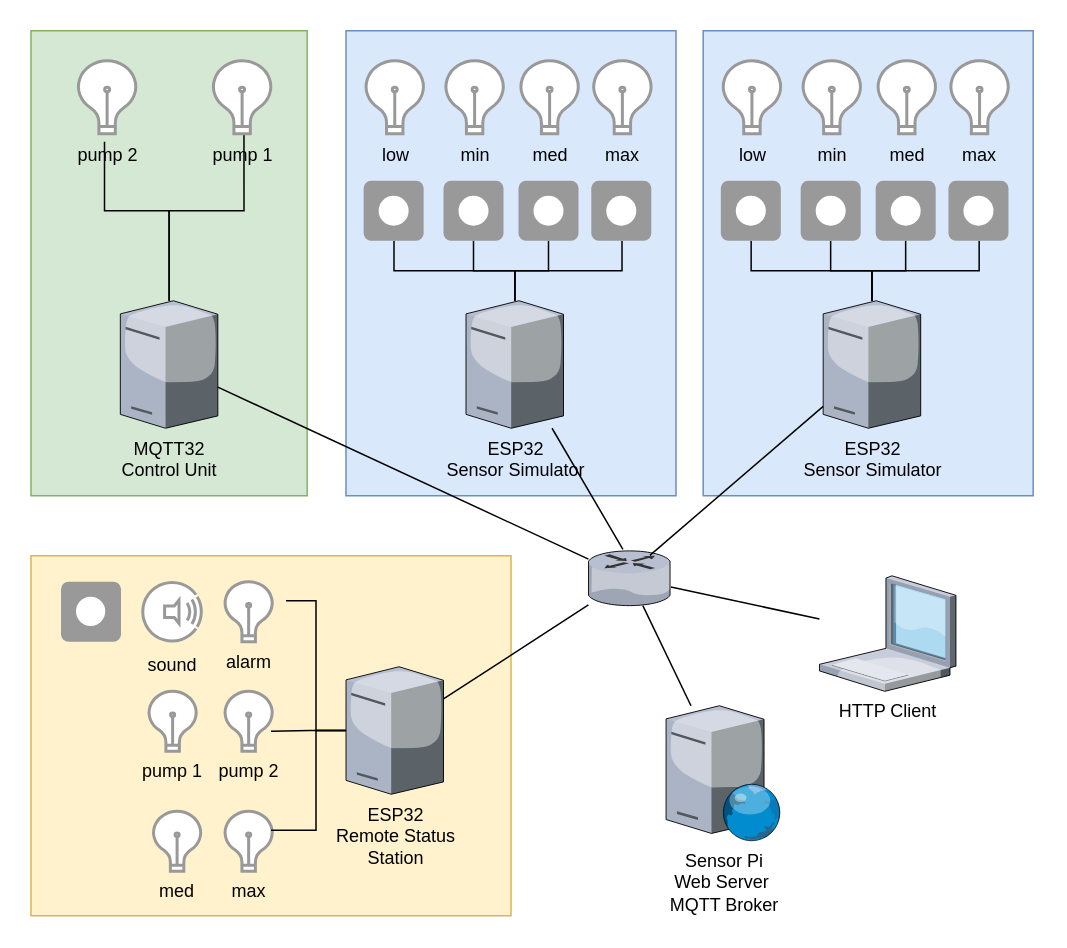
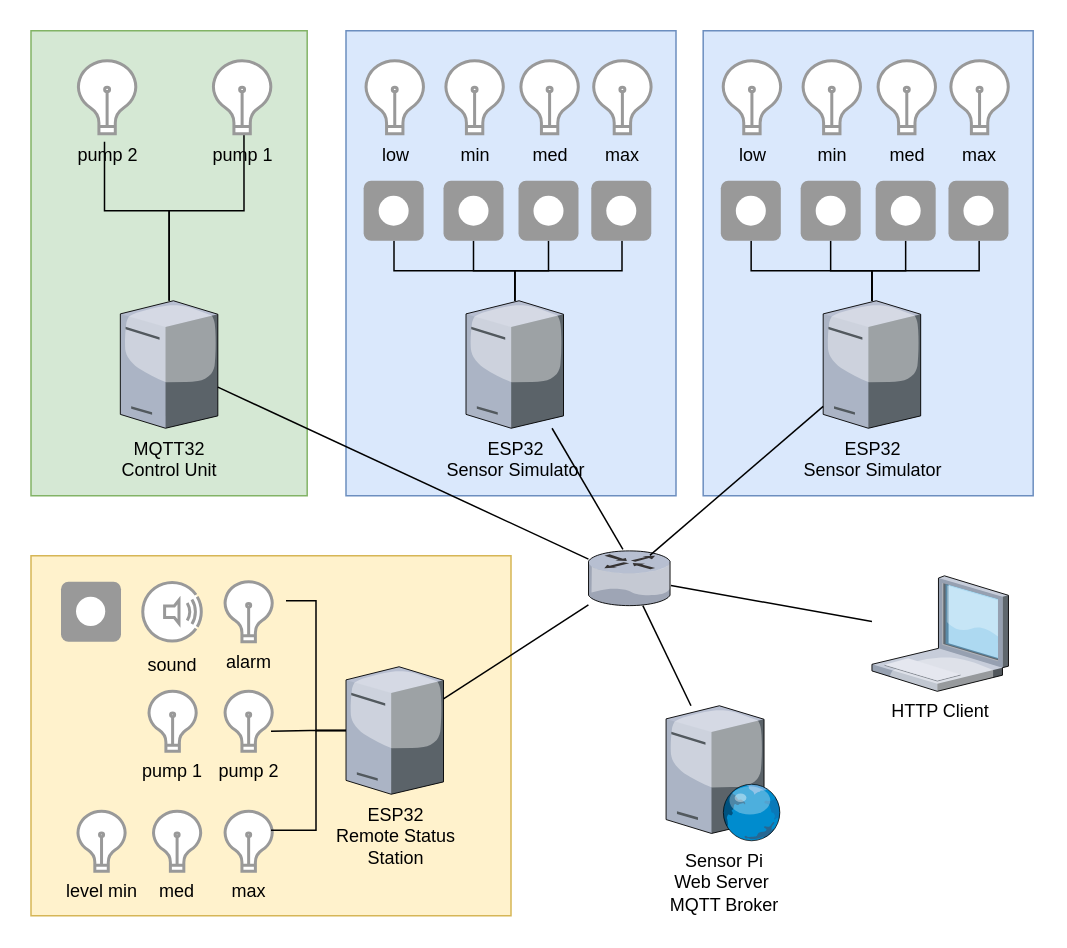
(887, 634) -> (940, 634)
none -> (101, 841)
